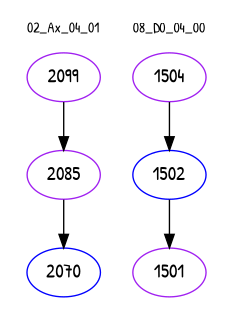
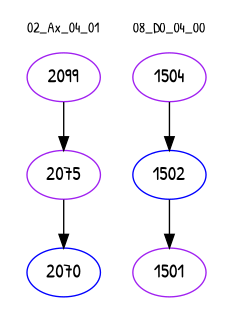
(64, 175) -> (64, 175)
